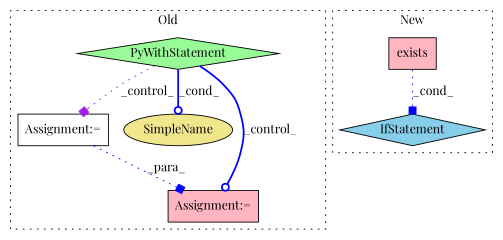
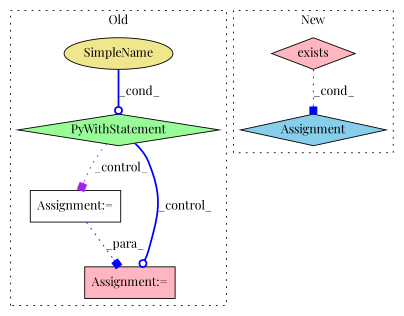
(413, 54) -> (313, 54)
(178, 88) -> (118, 88)
(413, 130) -> (313, 130)
